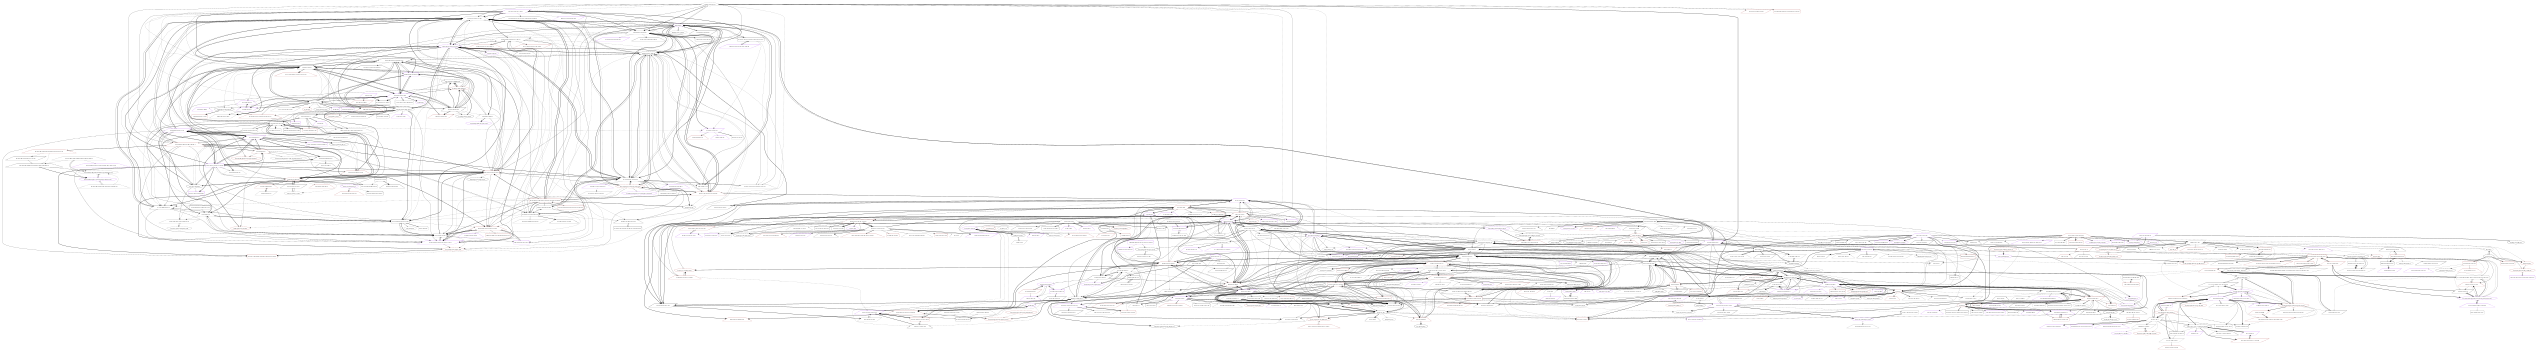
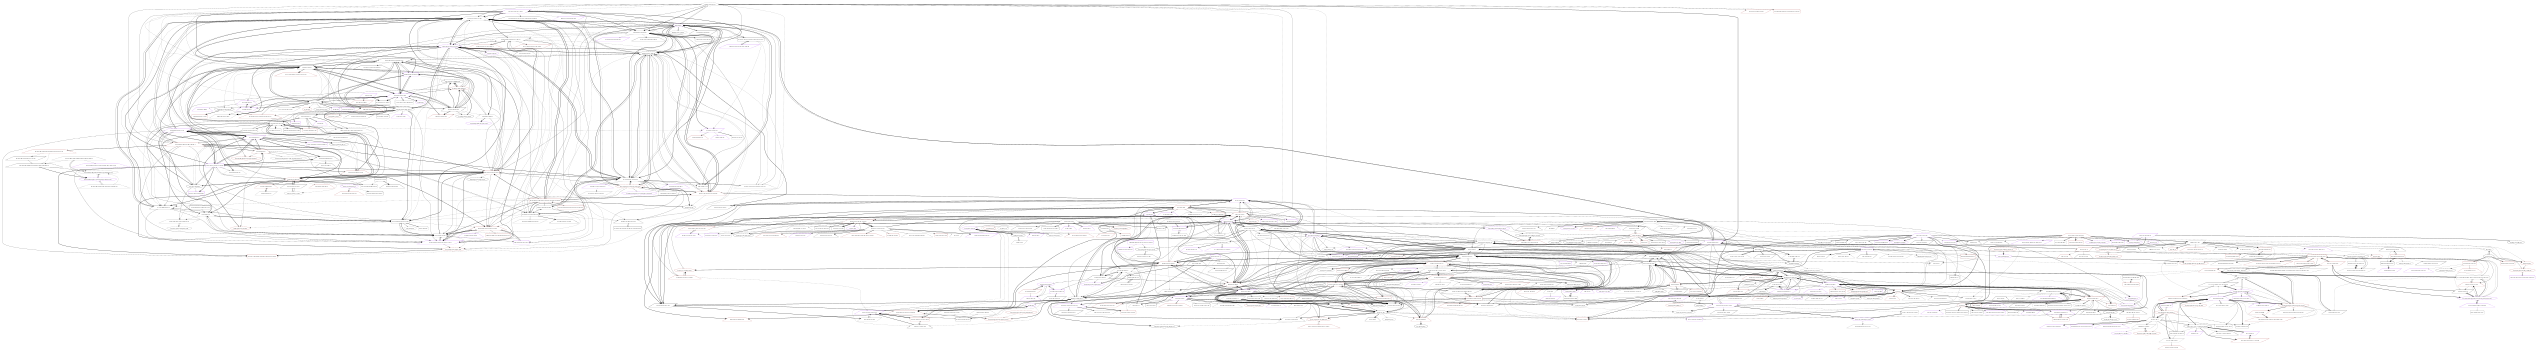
(1984, 301) -> (1983, 301)
